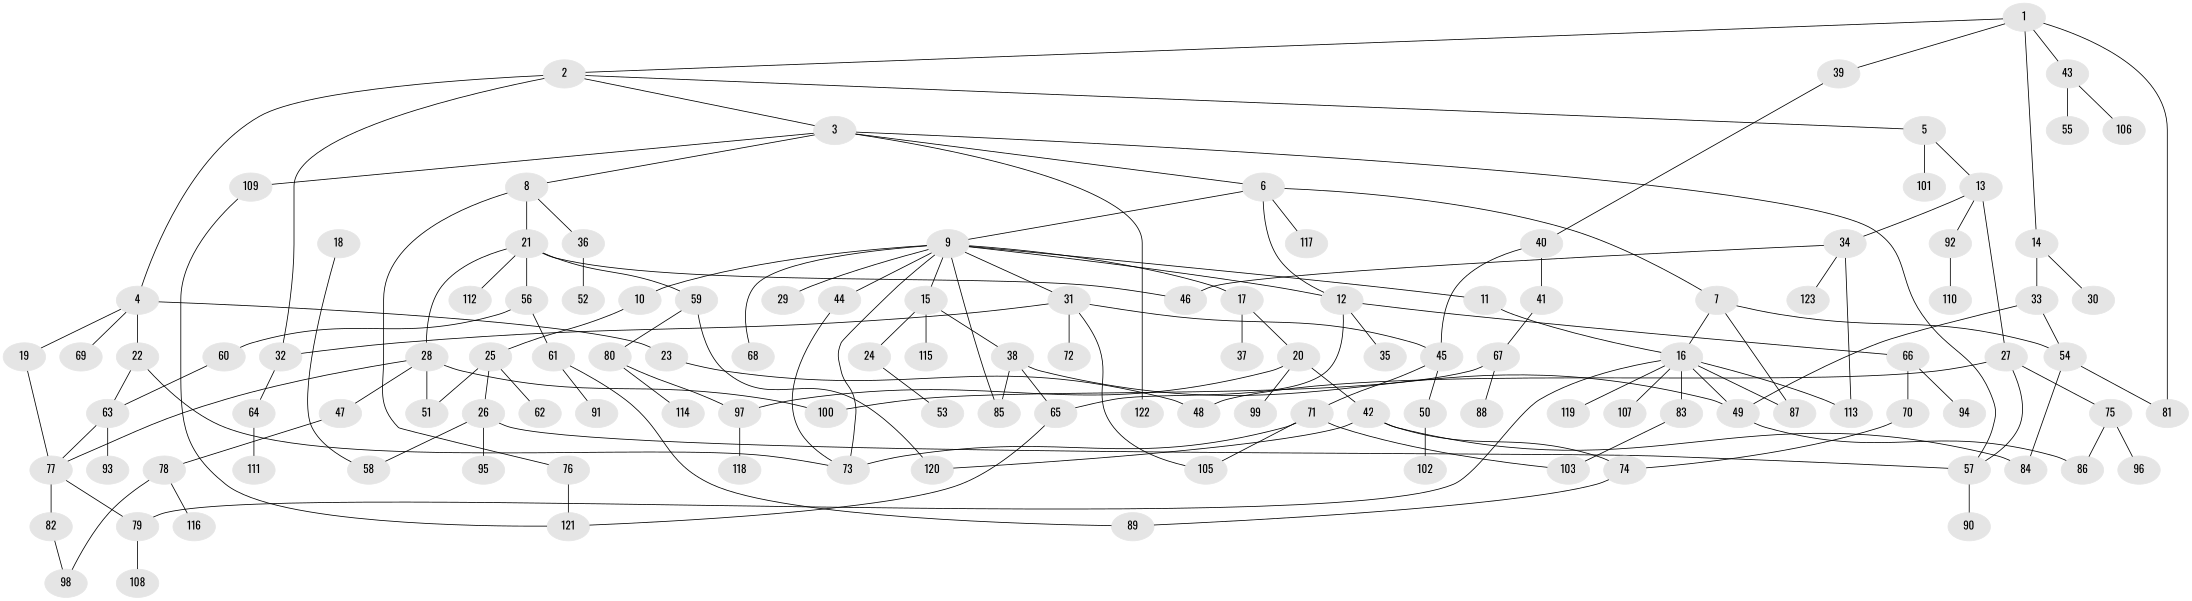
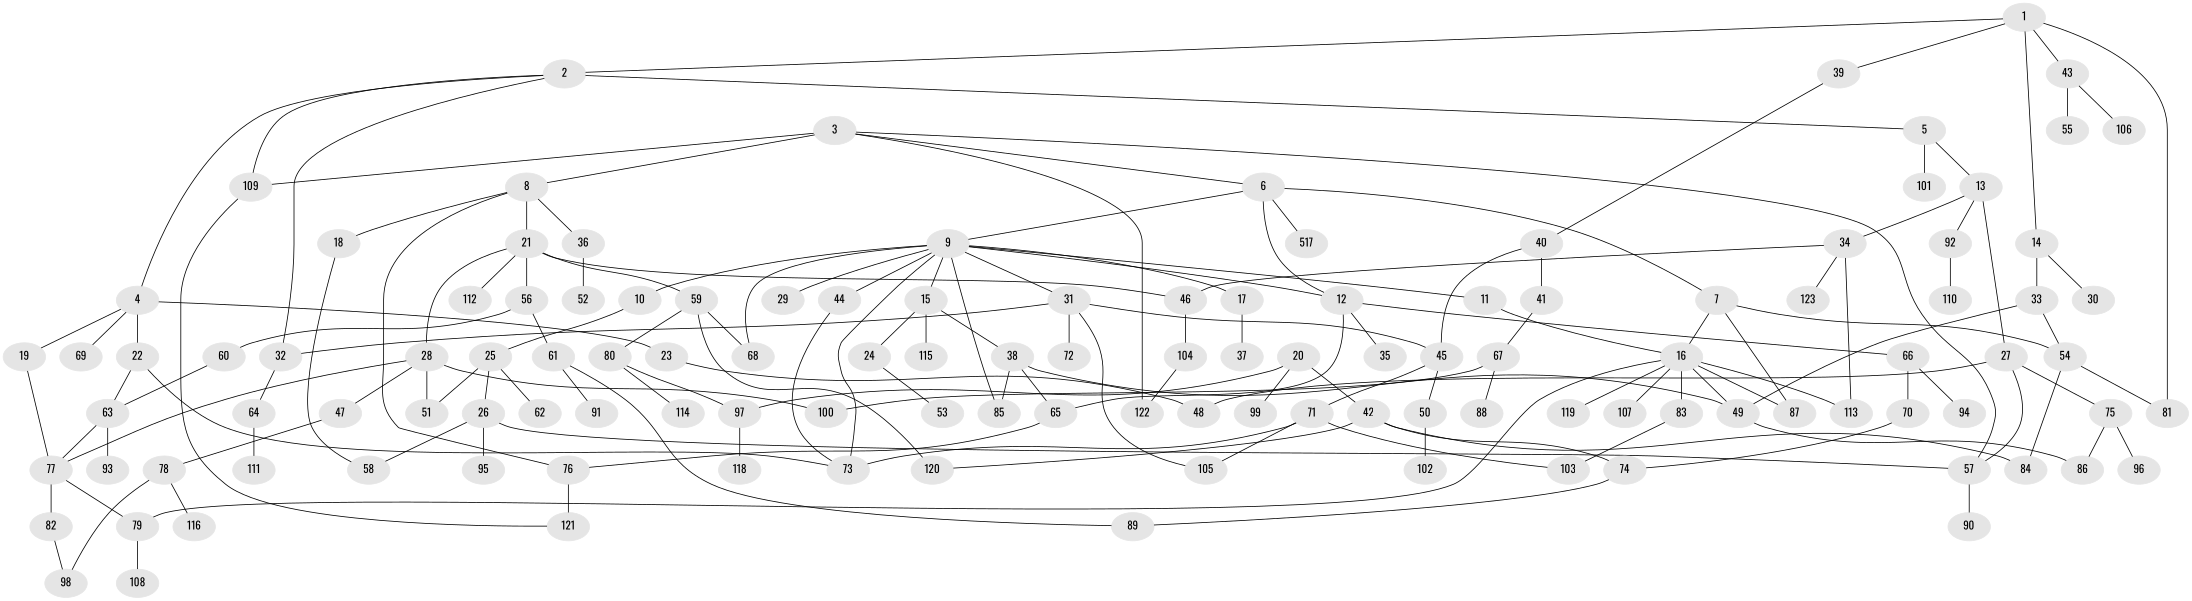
(700, 102) -> (299, 108)
none -> (431, 212)
(1307, 244) -> (1307, 244)
(1270, 329) -> none
none -> (729, 333)
none -> (1185, 357)
(792, 512) -> (804, 451)
